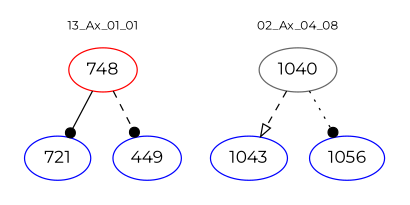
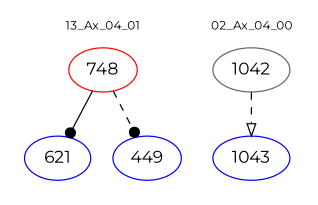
(103, 26) -> (103, 26)
(298, 26) -> (252, 26)
(298, 70) -> (251, 70)
(58, 158) -> (58, 158)
(347, 158) -> none
